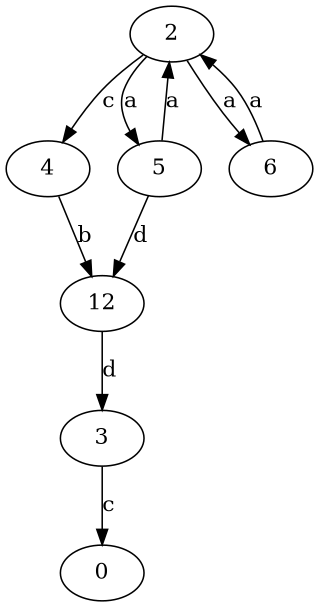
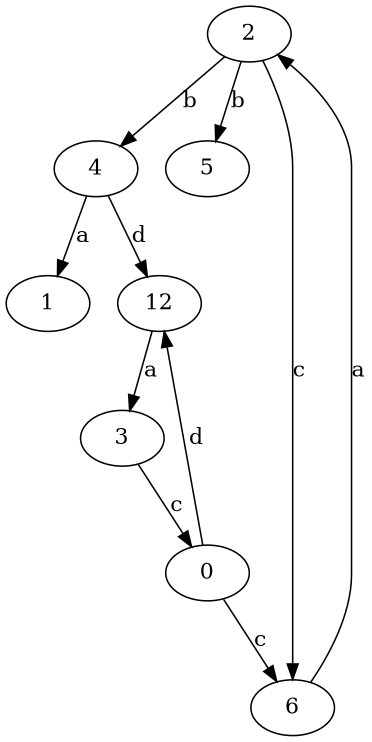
(108, 101) -> (190, 101)
(131, 101) -> (238, 101)
(230, 101) -> (299, 371)
(165, 109) -> none
(134, 229) -> (185, 446)
(85, 236) -> (139, 236)
none -> (48, 304)
(110, 371) -> (151, 371)
none -> (246, 634)
